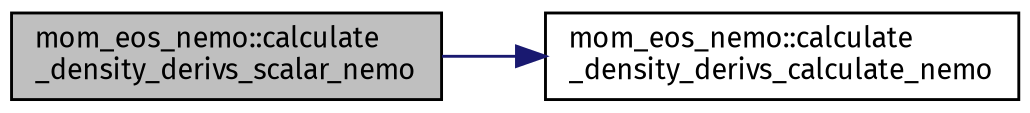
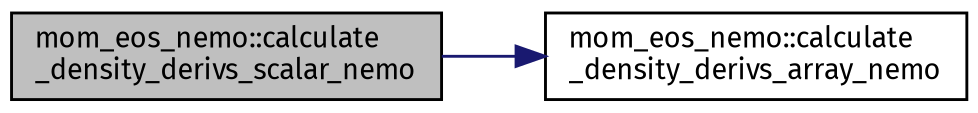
(782, 56) -> (756, 56)
